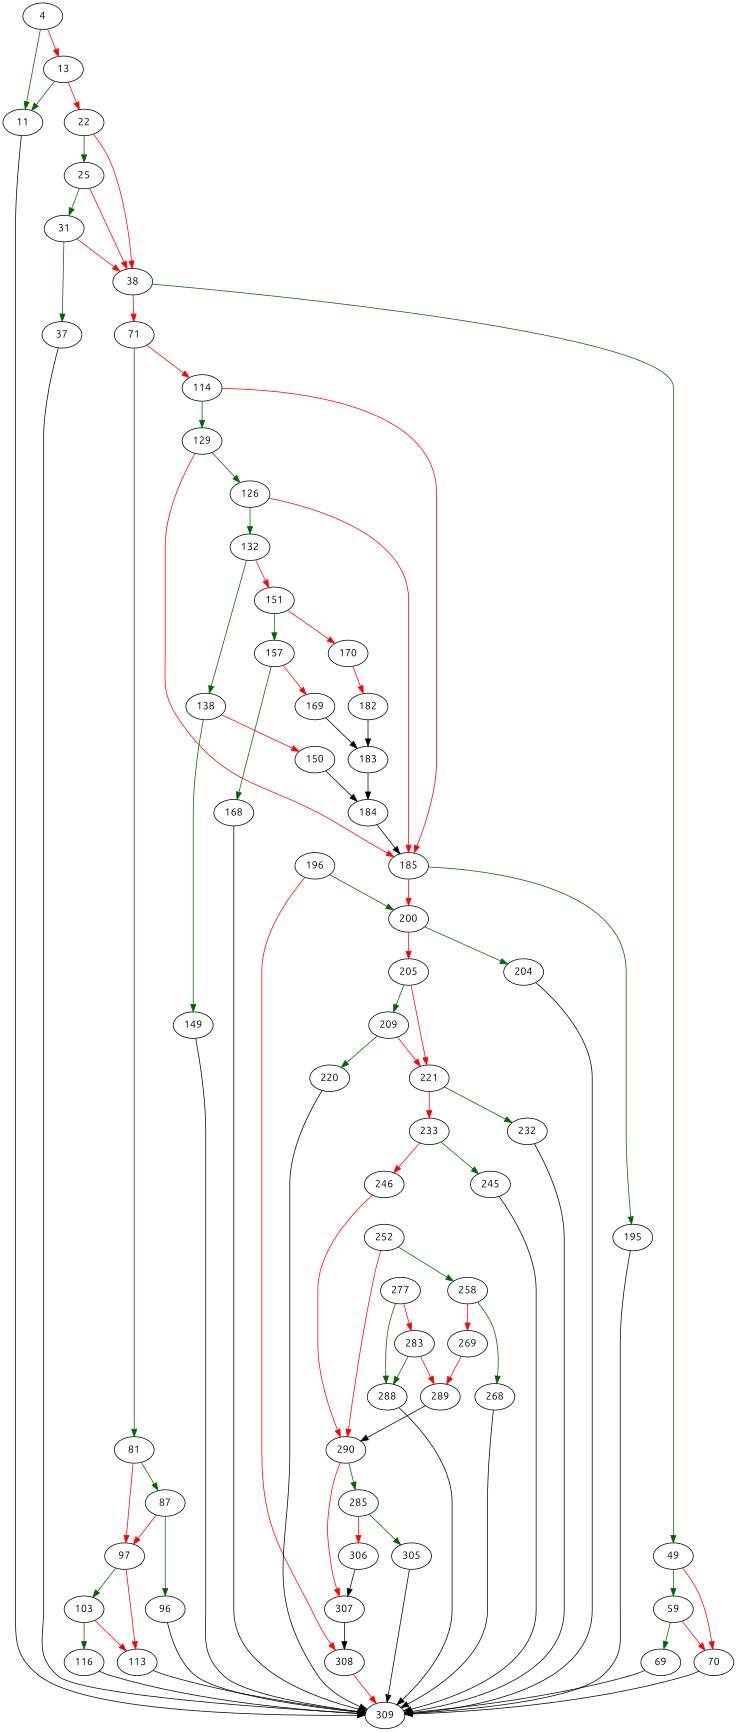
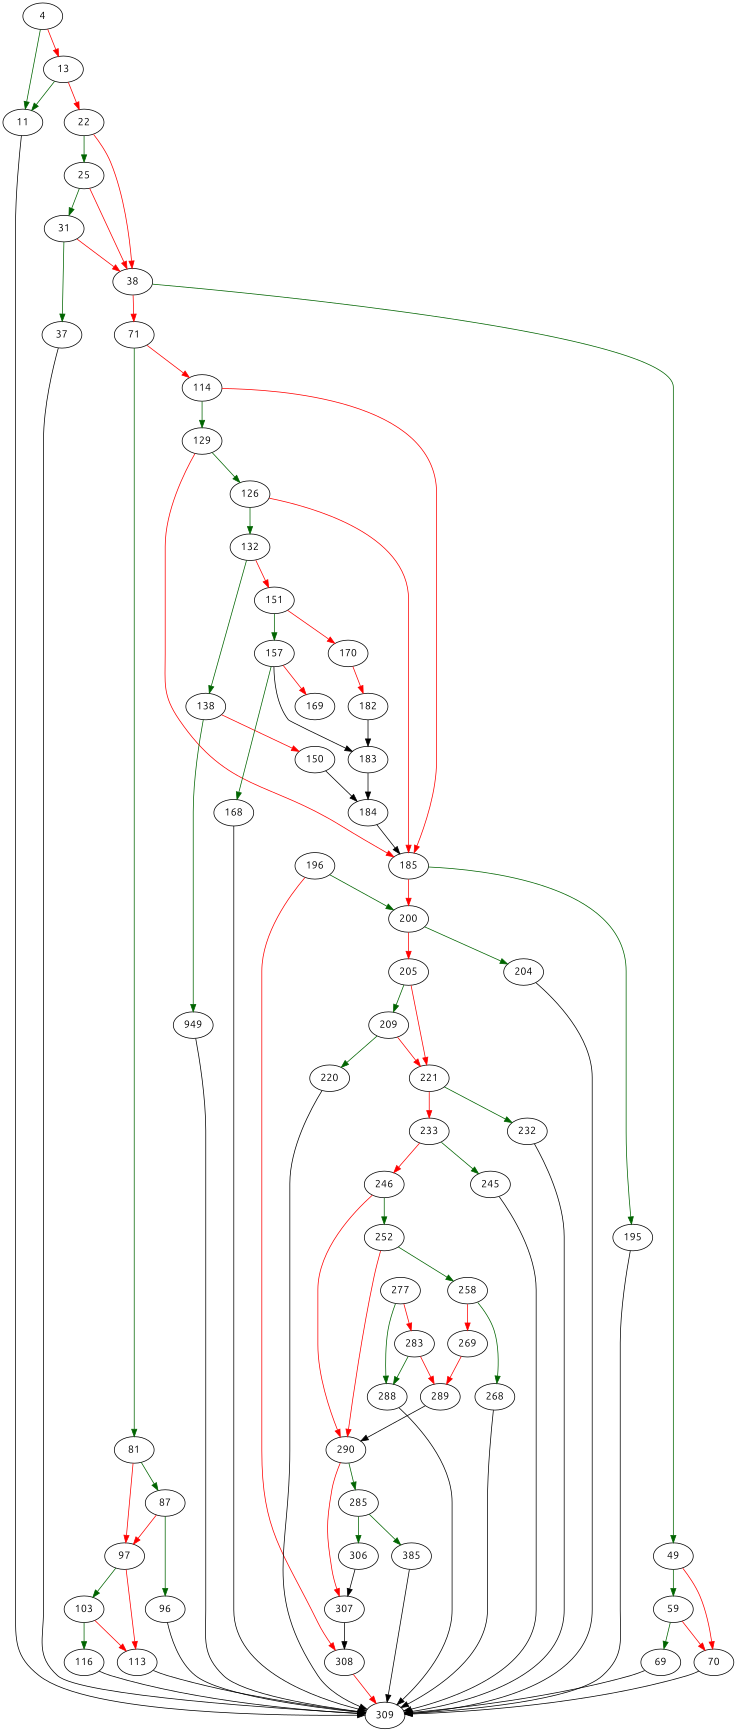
(339, 730) -> (292, 722)
(193, 1025) -> (193, 1025)
none -> (384, 1207)
(358, 1526) -> (358, 1526)
(412, 1556) -> (412, 1556)
